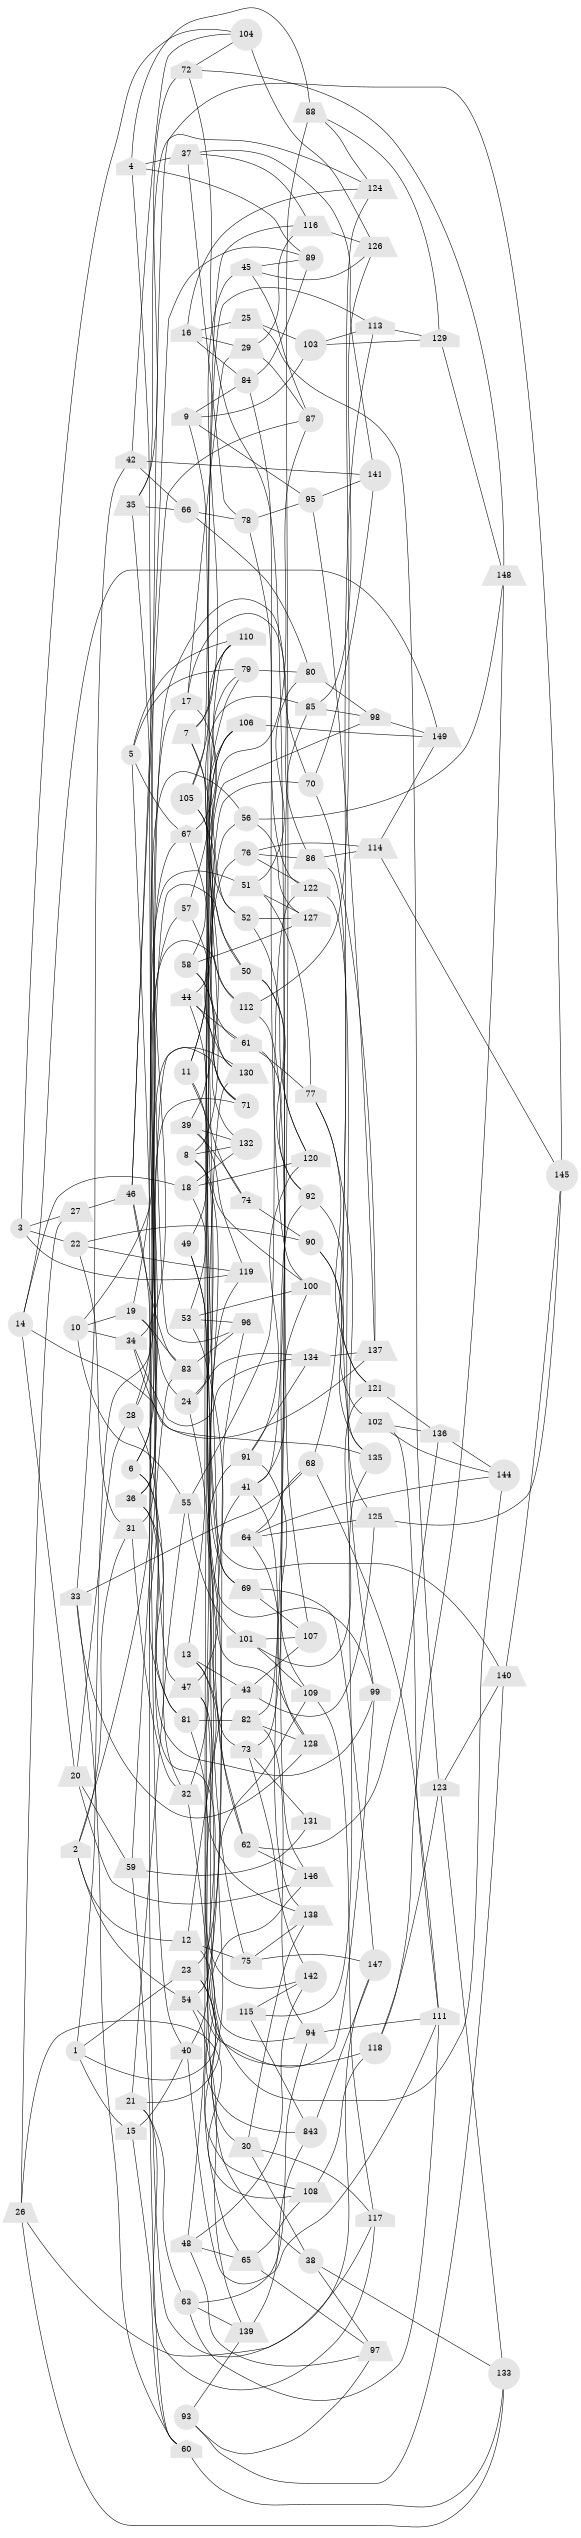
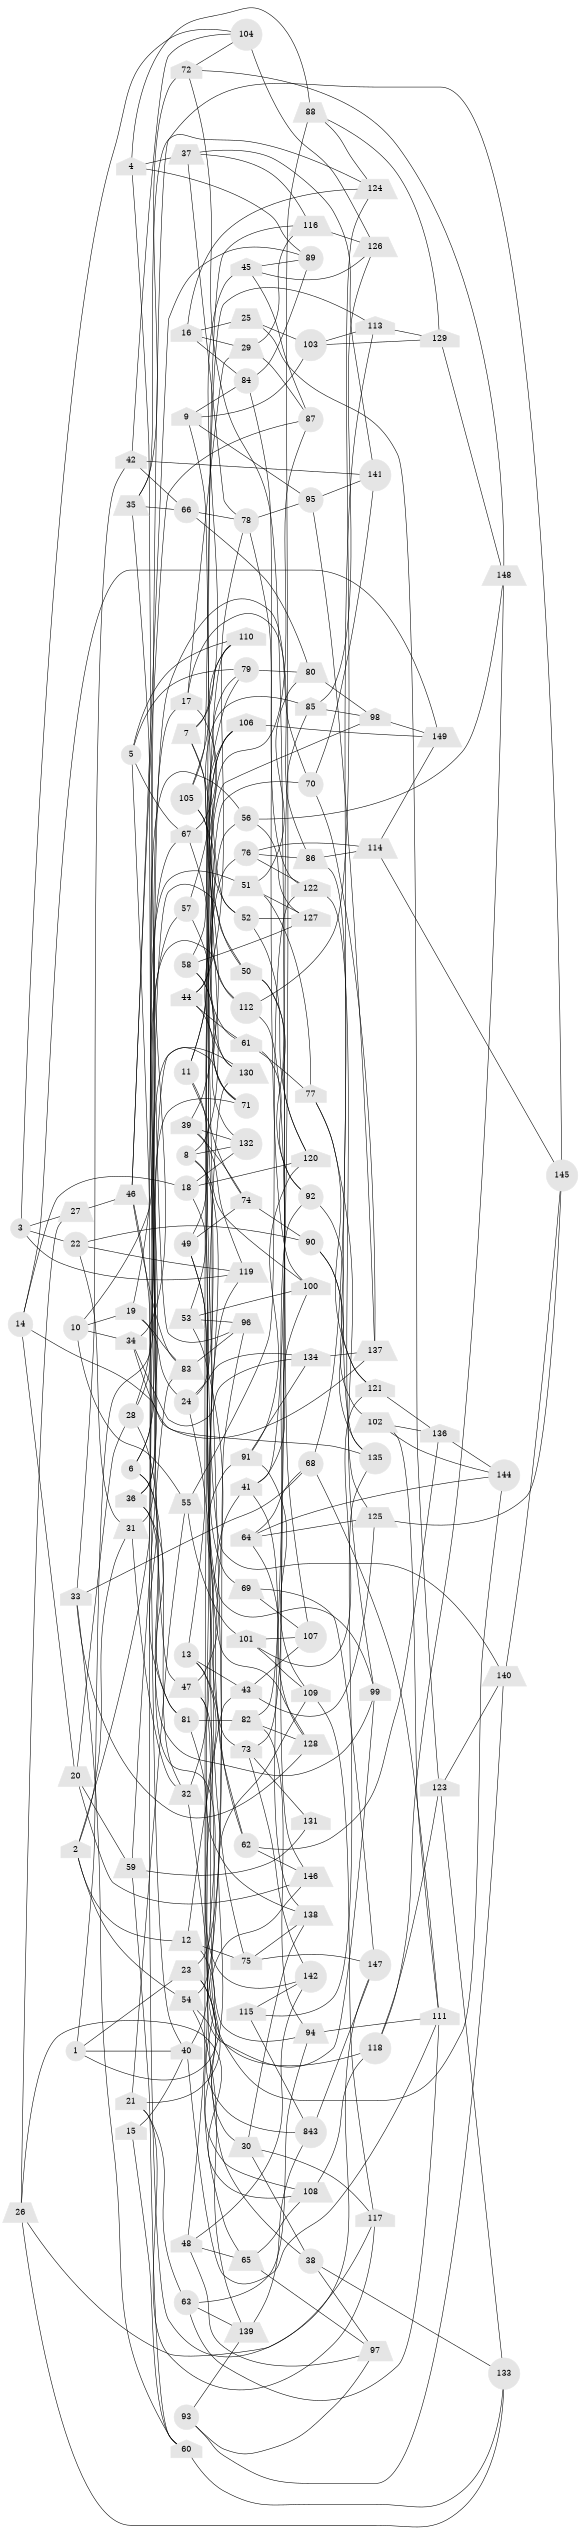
none -> (220, 1220)
(208, 1296) -> (223, 823)
(98, 2095) -> (128, 2051)
